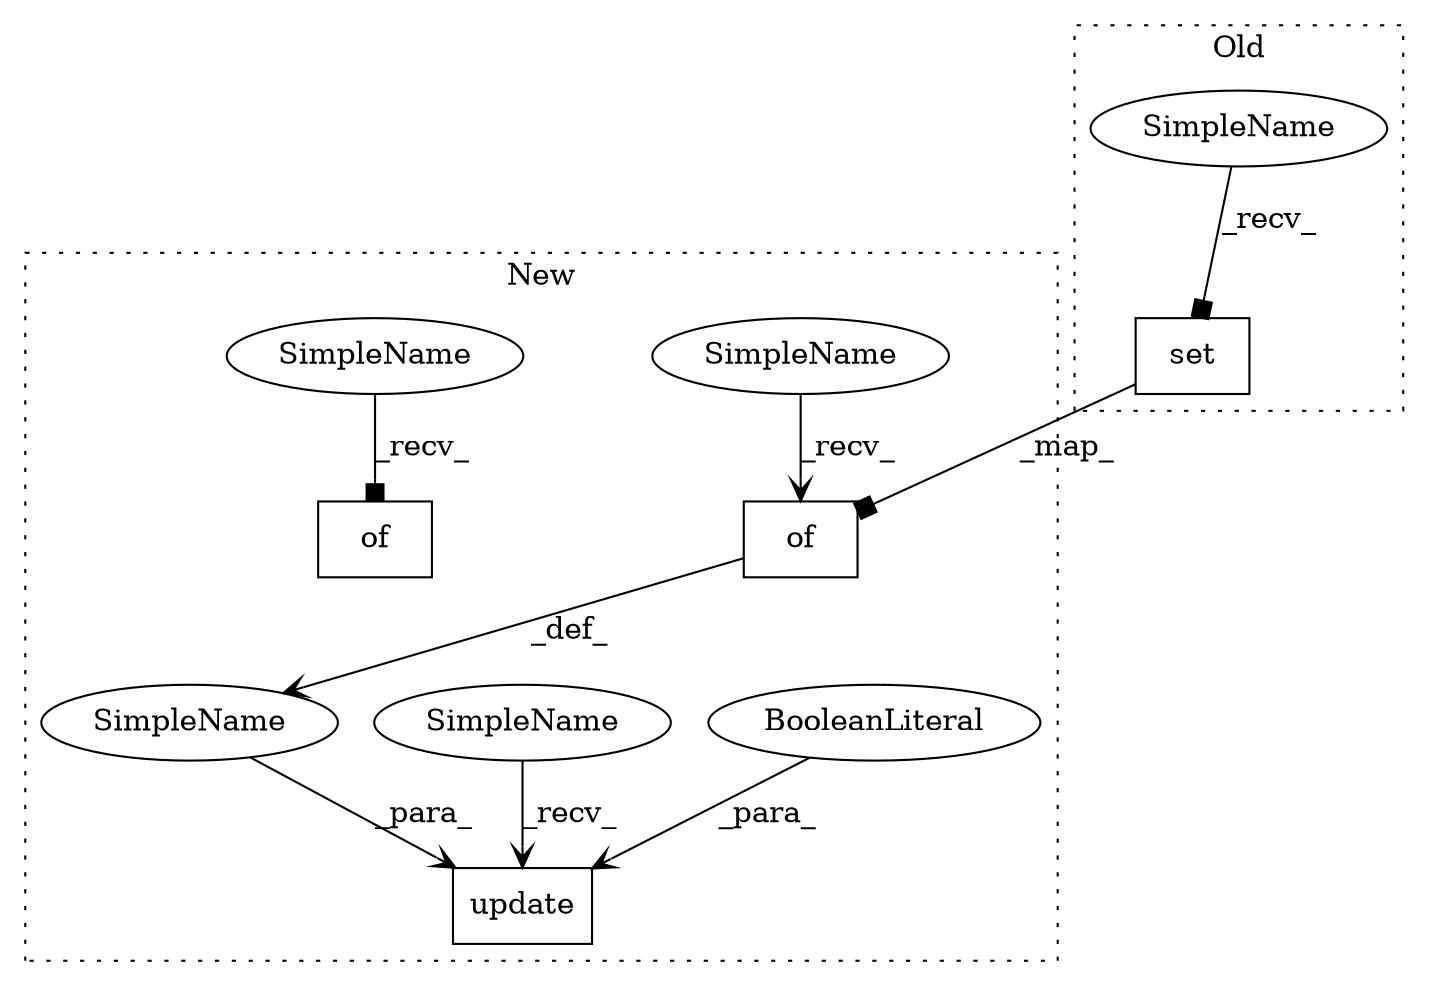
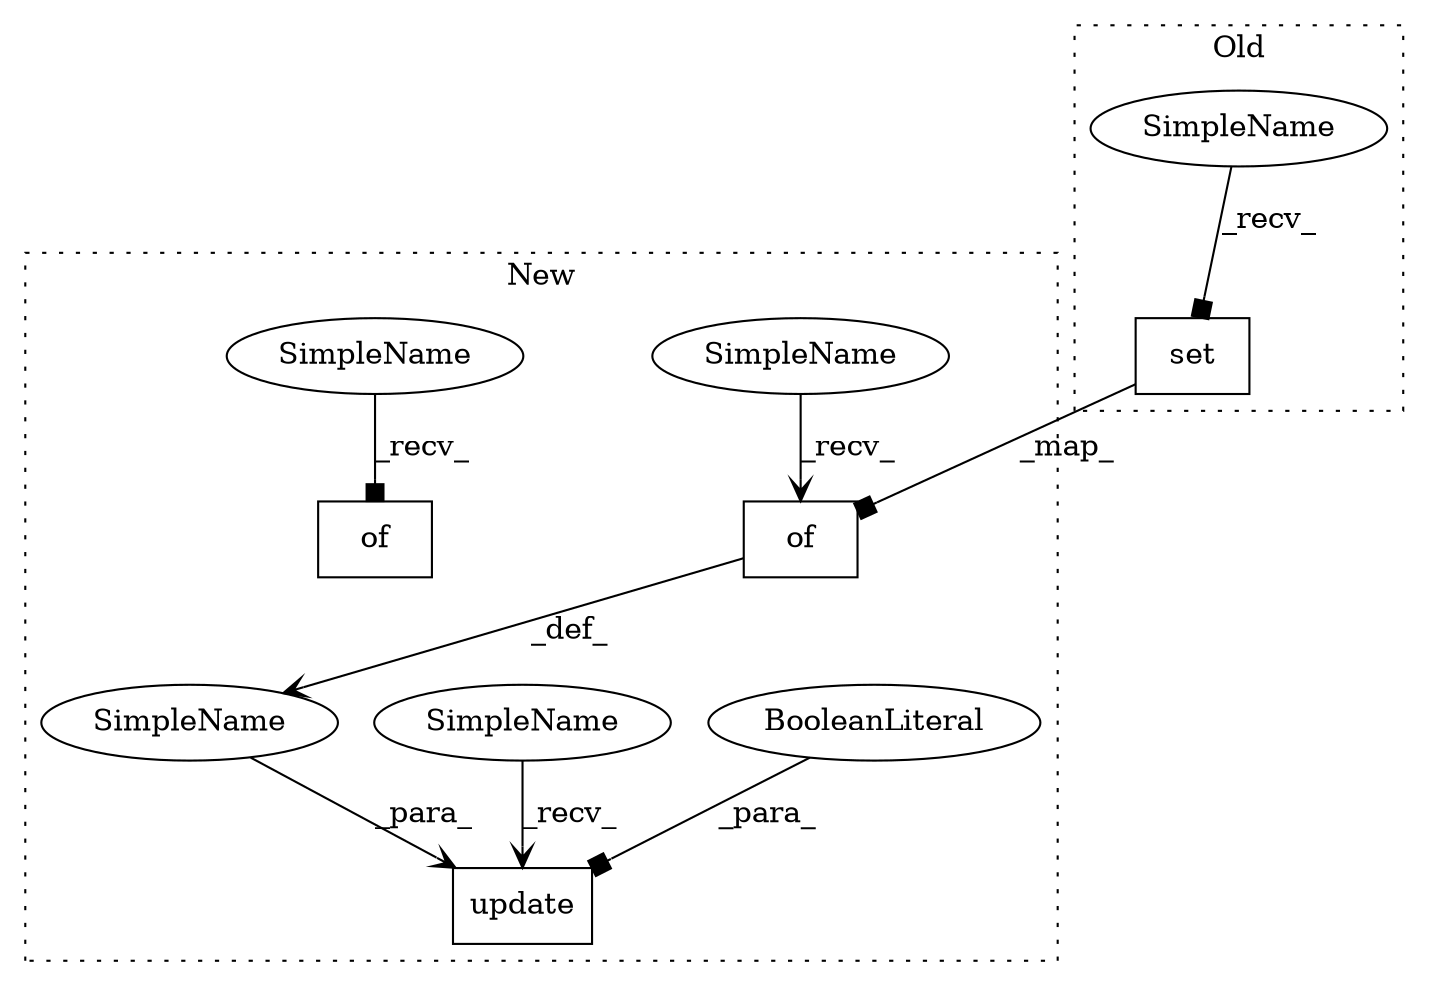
(711, 808) -> (711, 808)
